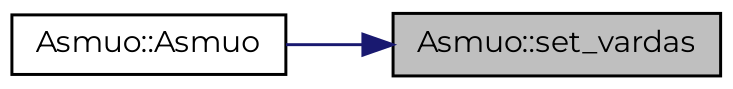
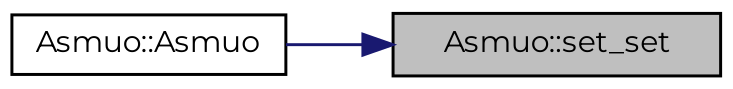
(557, 45) -> (557, 45)
